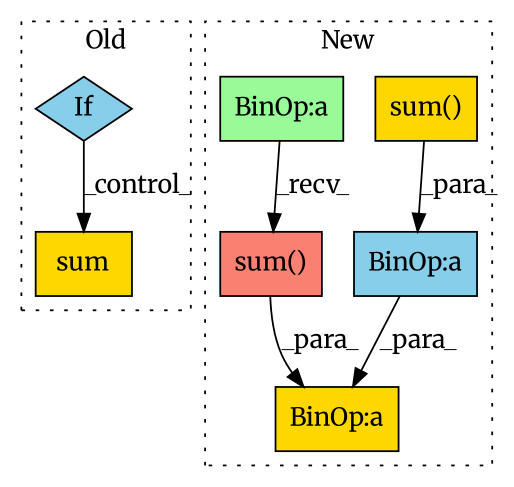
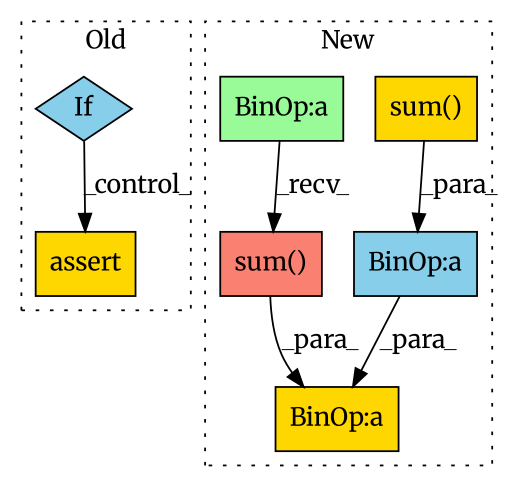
(84, 264) -> (86, 264)
